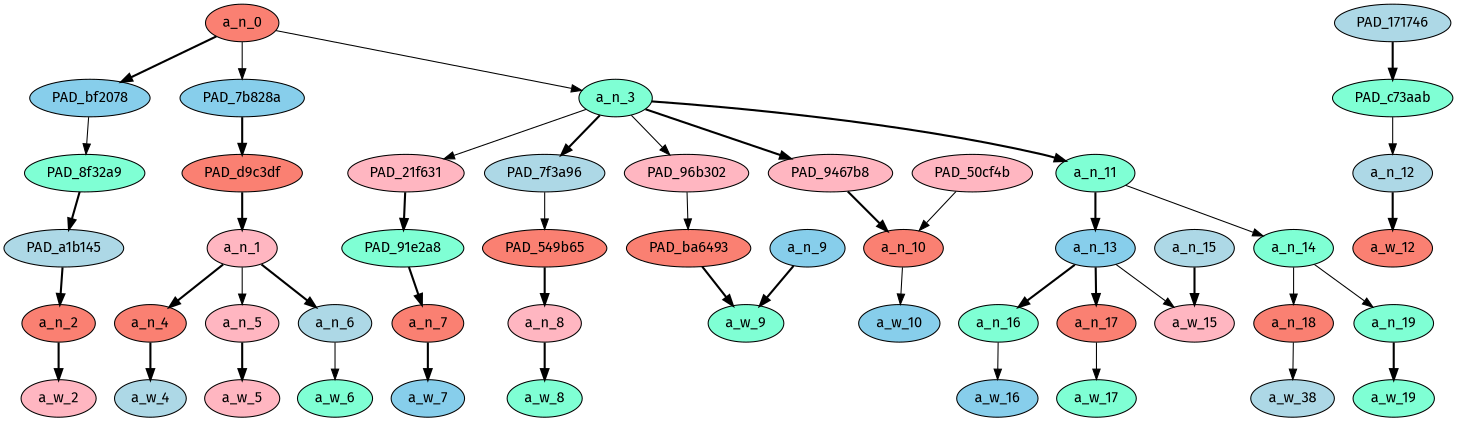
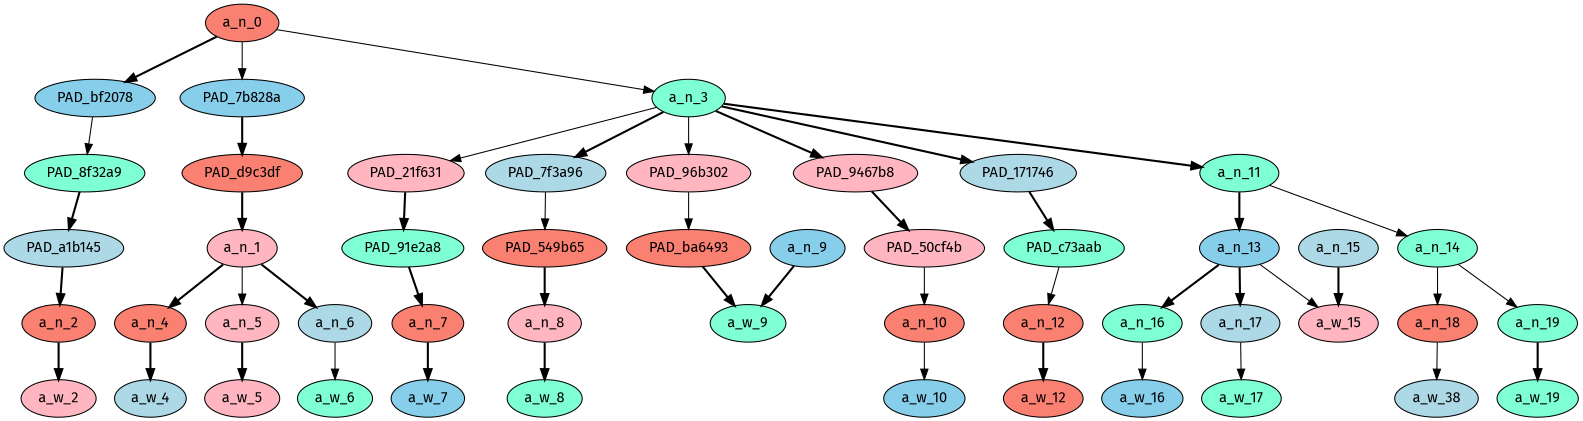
none -> (842, 133)
(1393, 173) -> (1043, 323)
(864, 207) -> (886, 207)
(1096, 323) -> (1240, 323)
